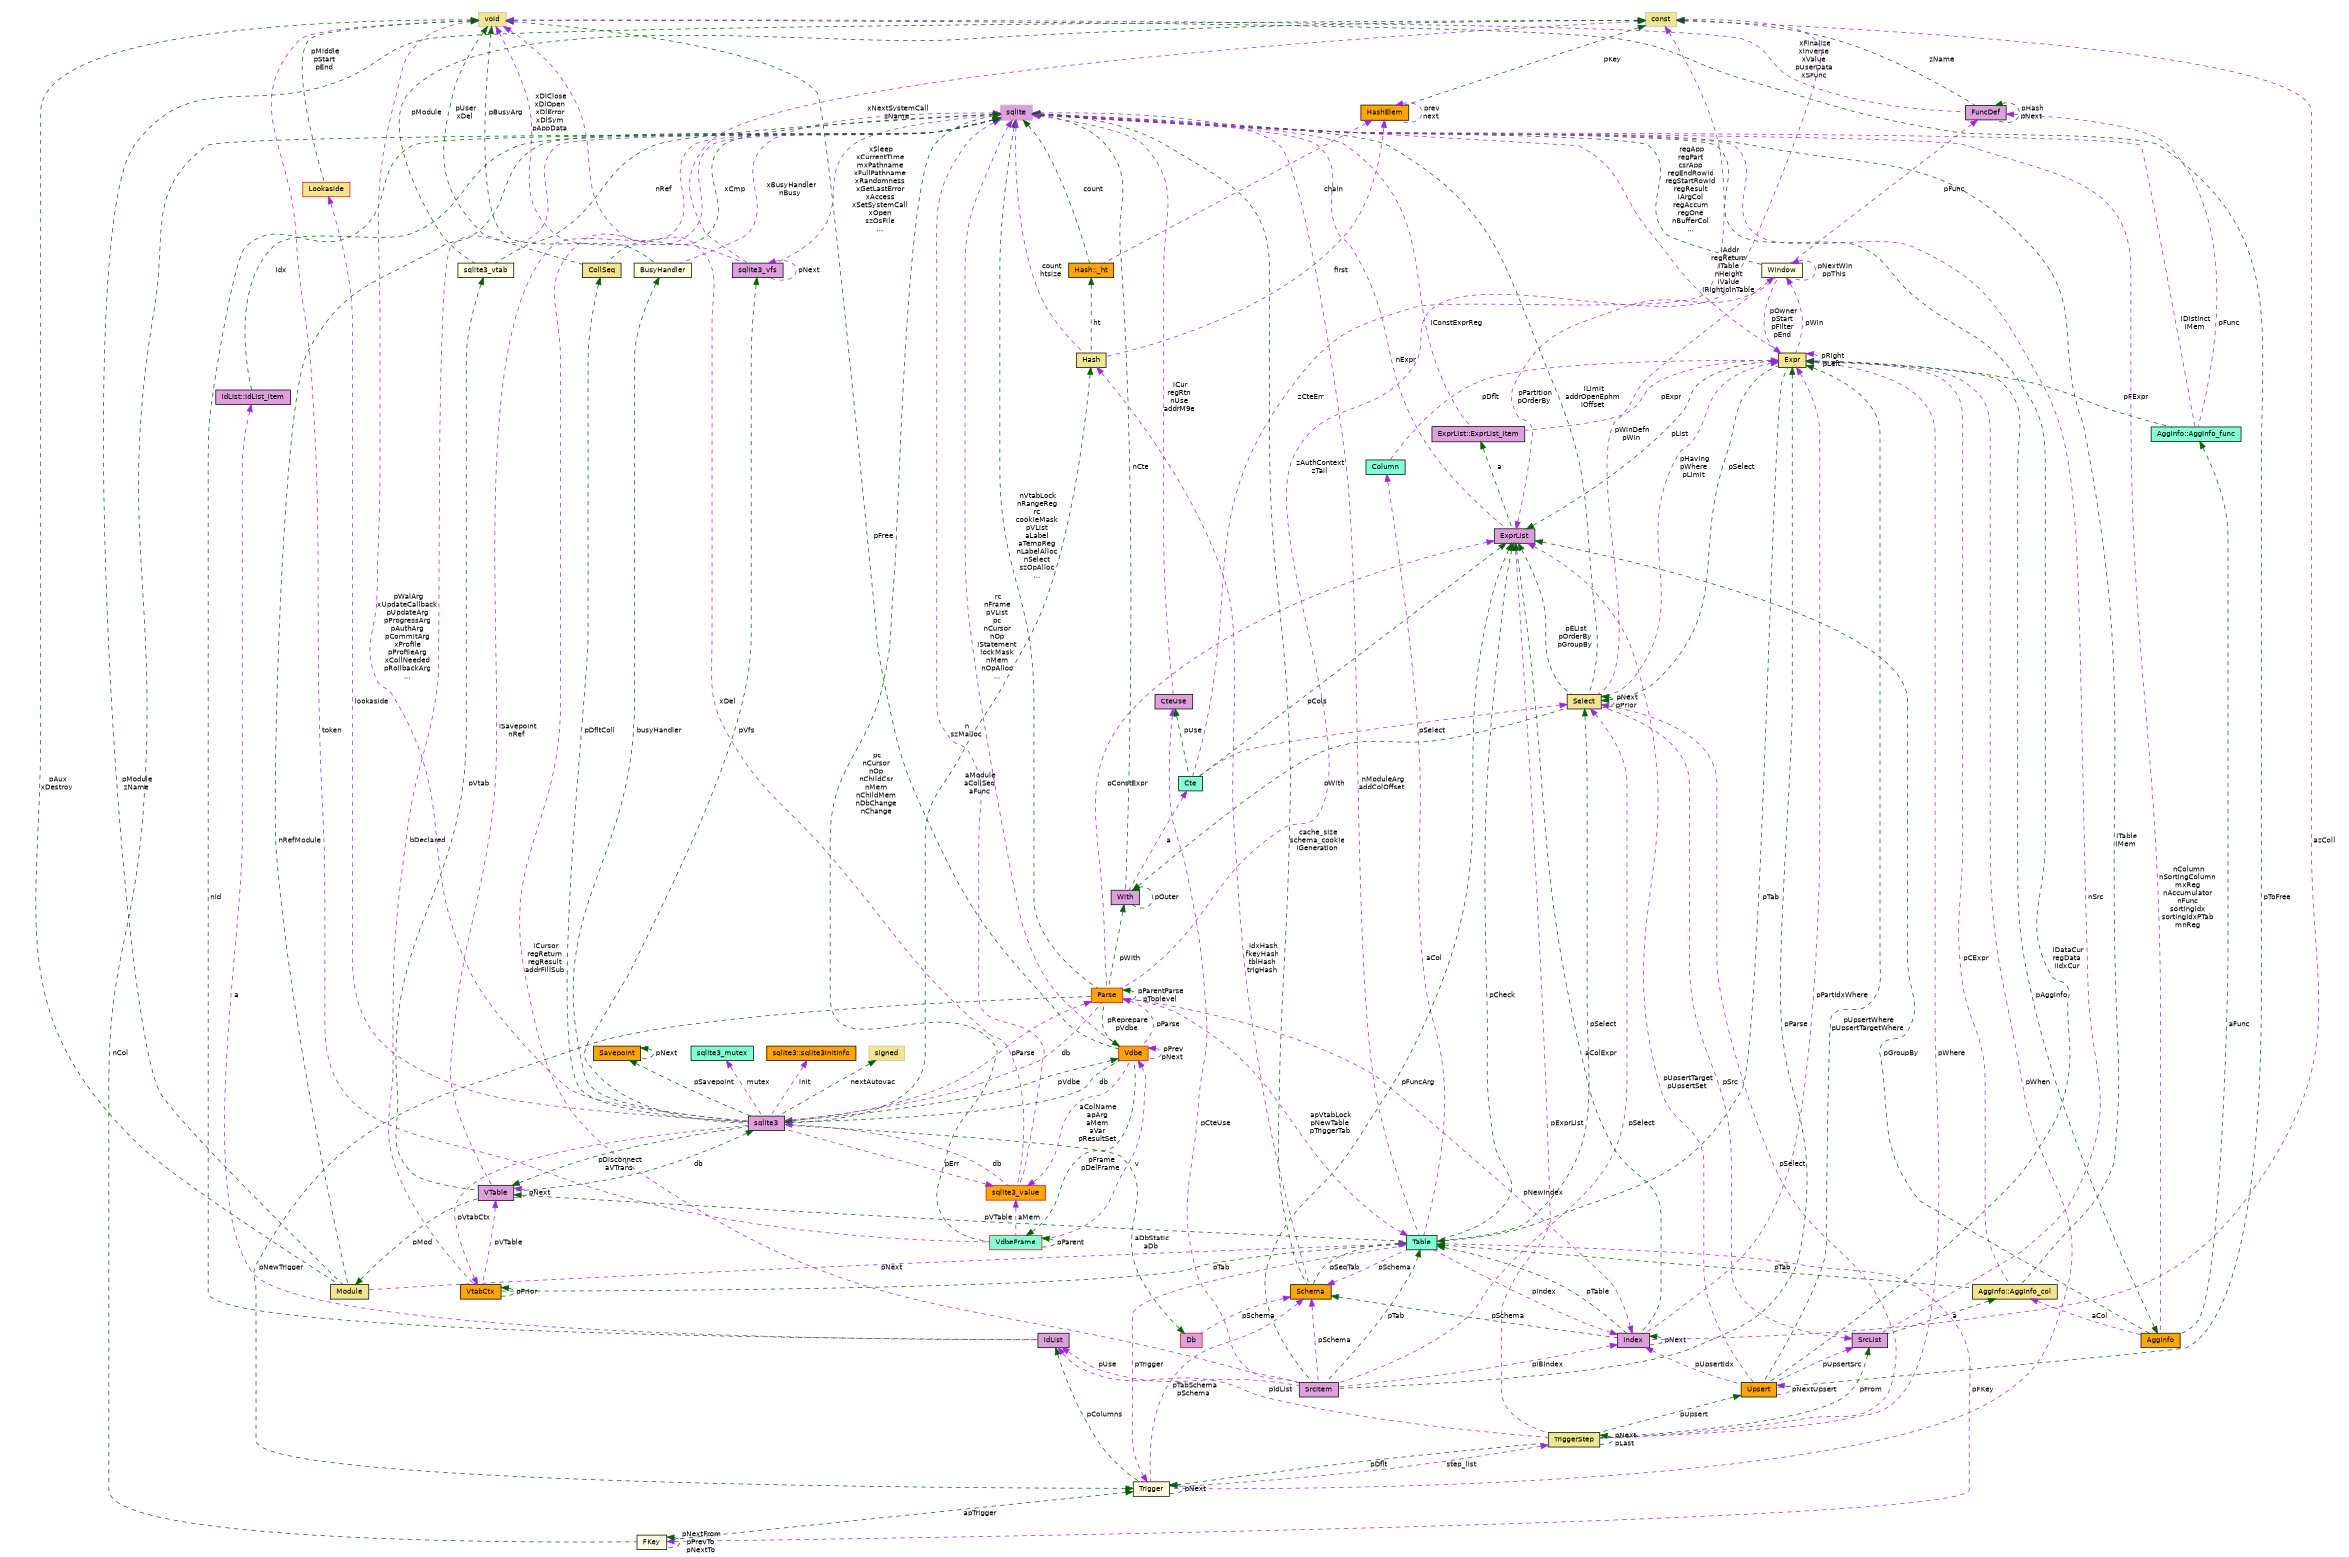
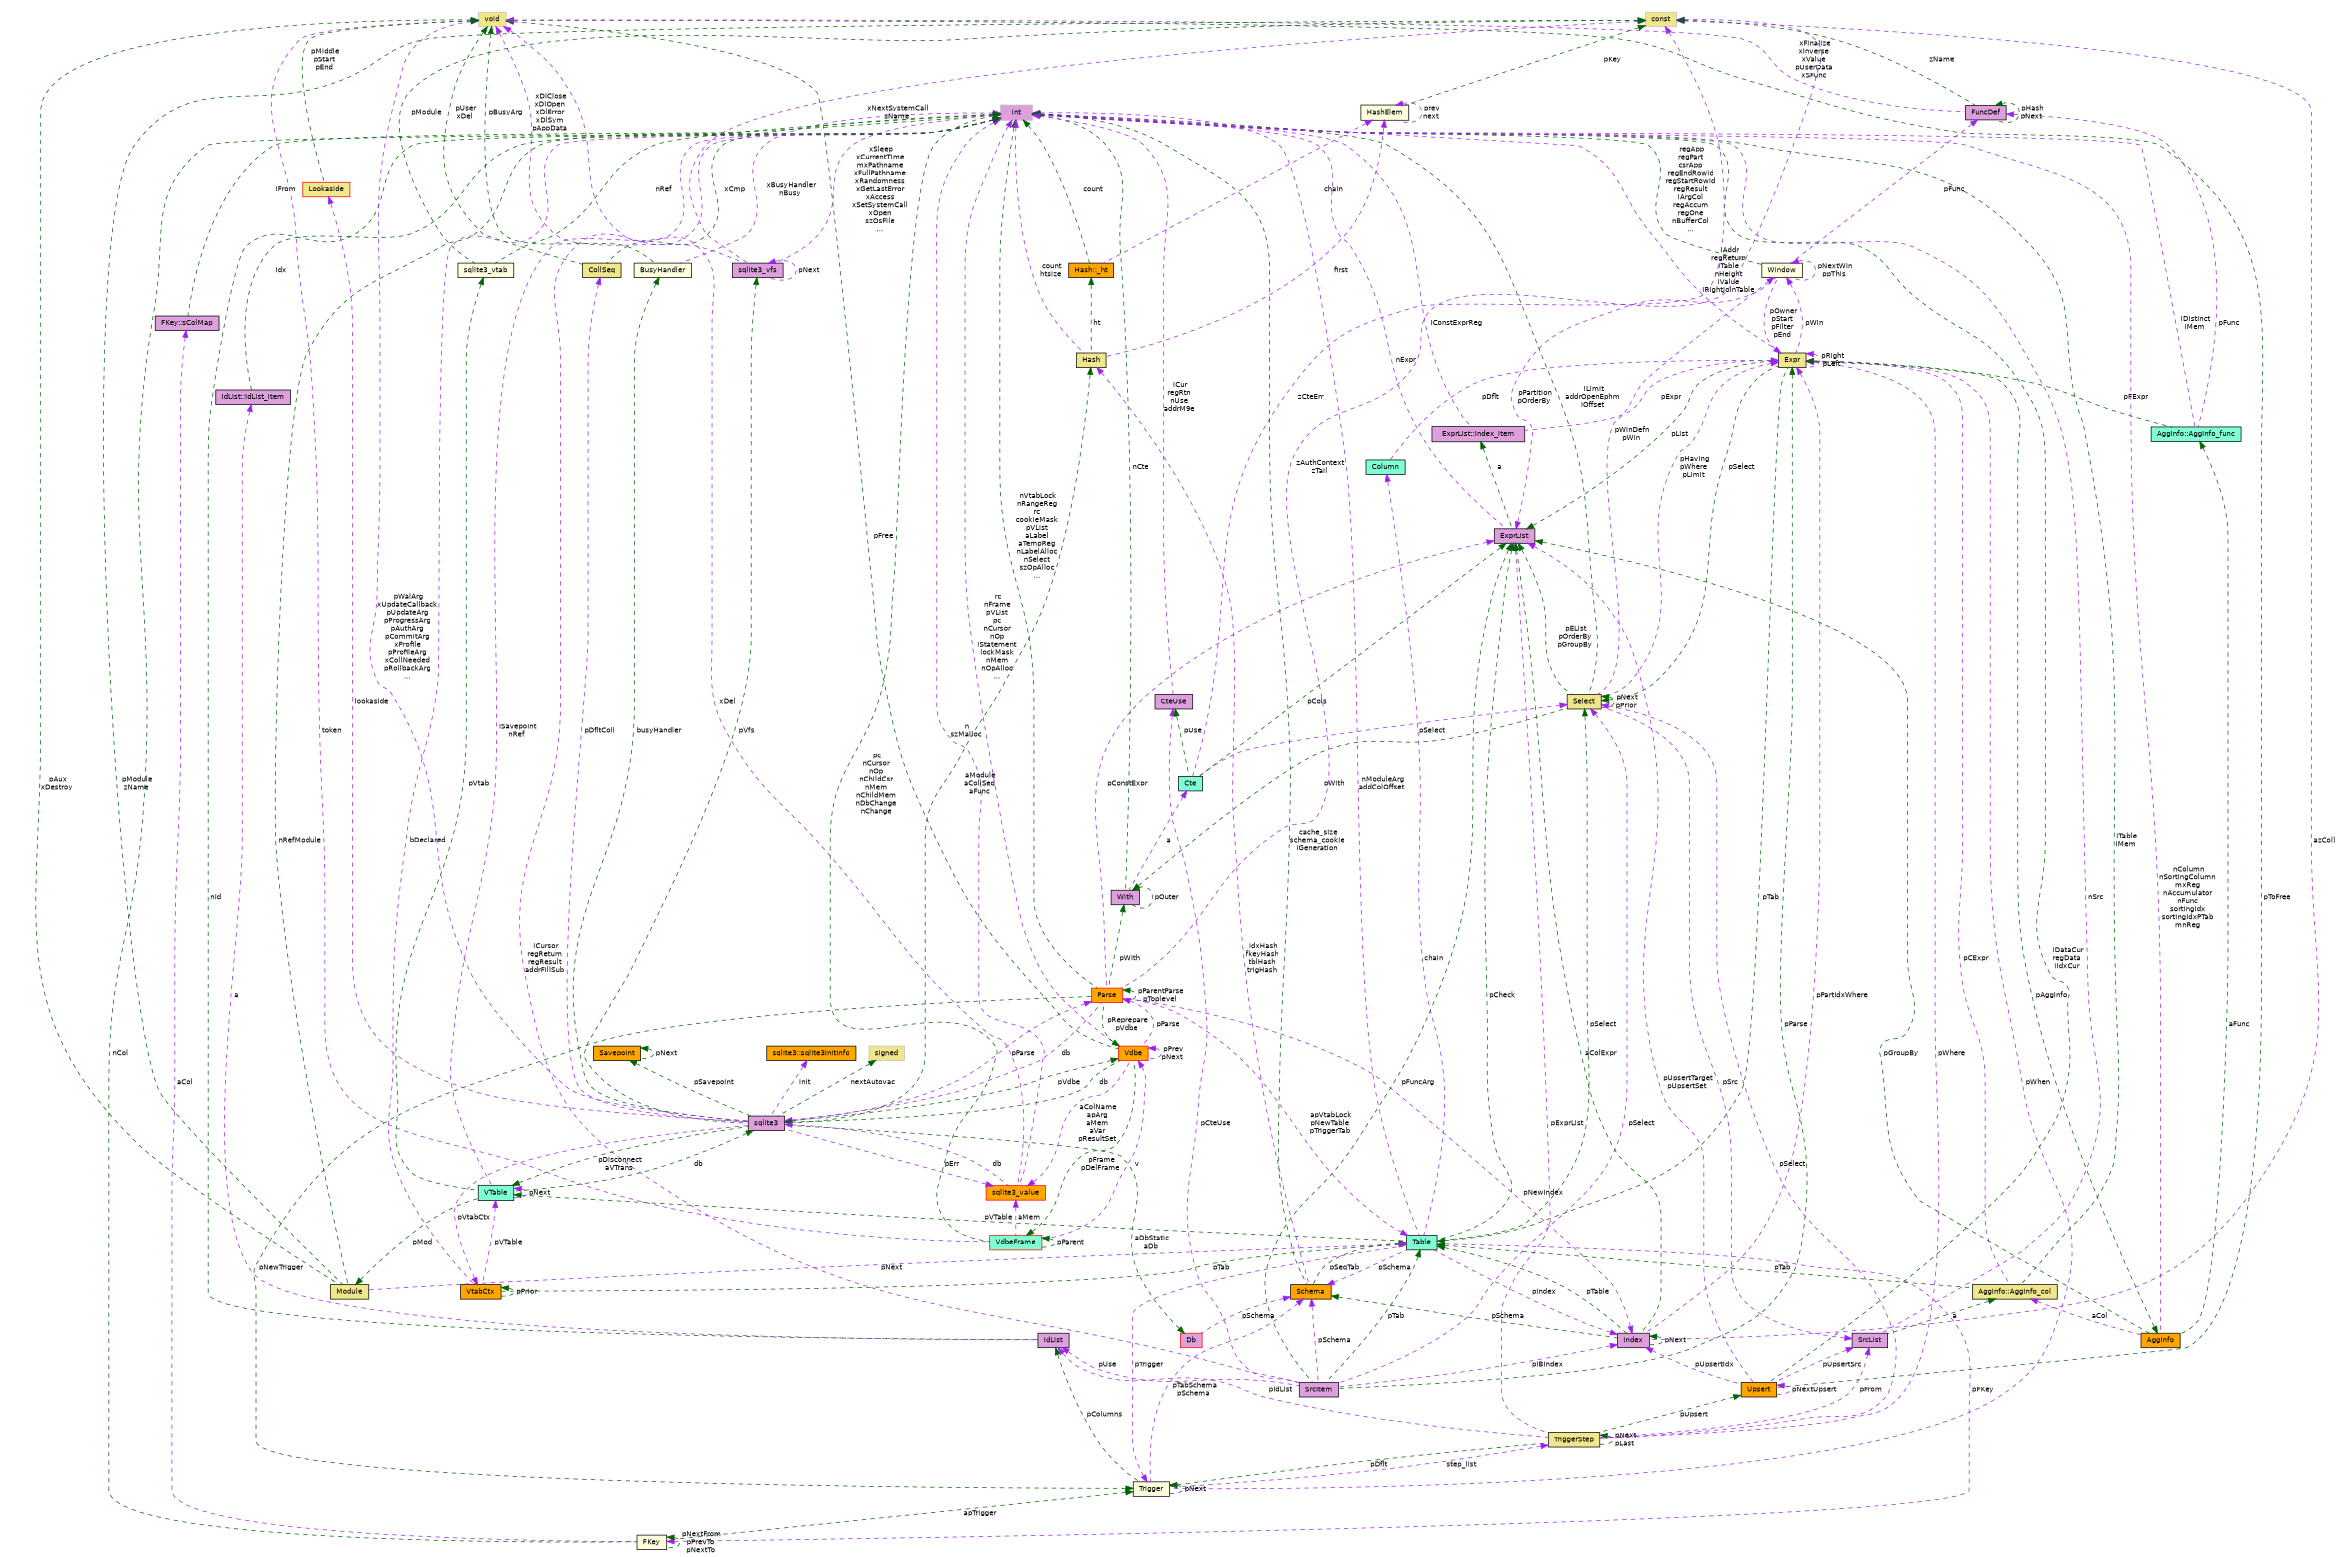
(1017, 113) -> (1017, 113)
(1385, 113) -> (1385, 113)
none -> (187, 323)
(1478, 434) -> (1478, 434)
(578, 773) -> (578, 773)
(1880, 882) -> none
(1433, 958) -> (1433, 958)
(722, 1053) -> none
(496, 1193) -> (496, 1193)
(1778, 1418) -> (1778, 1418)
